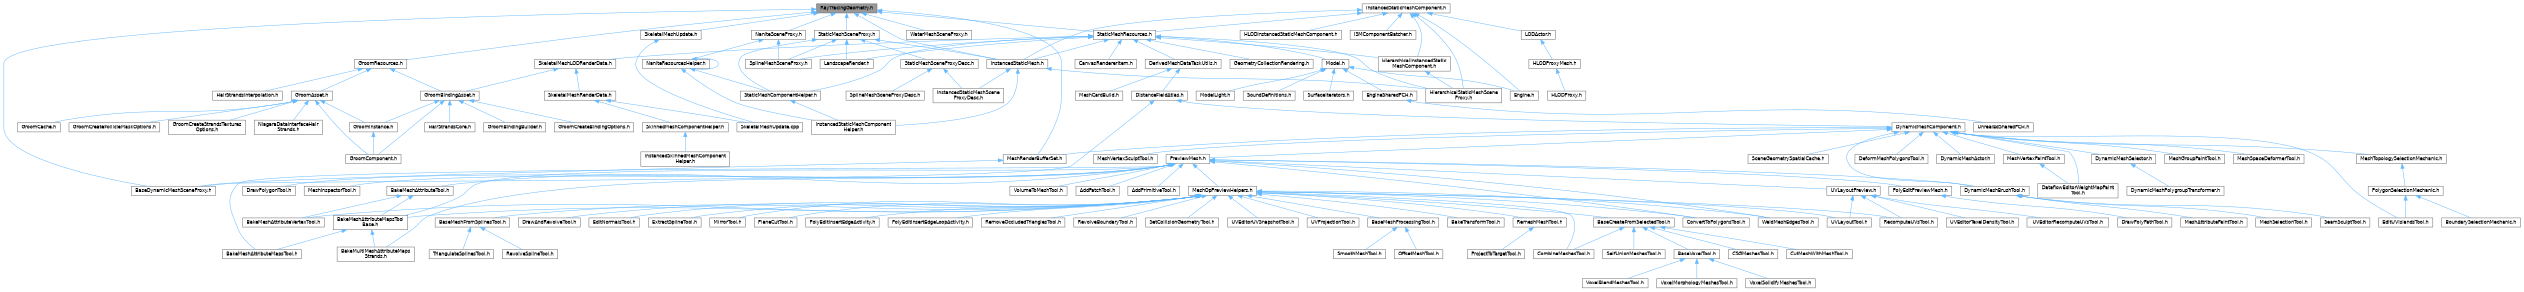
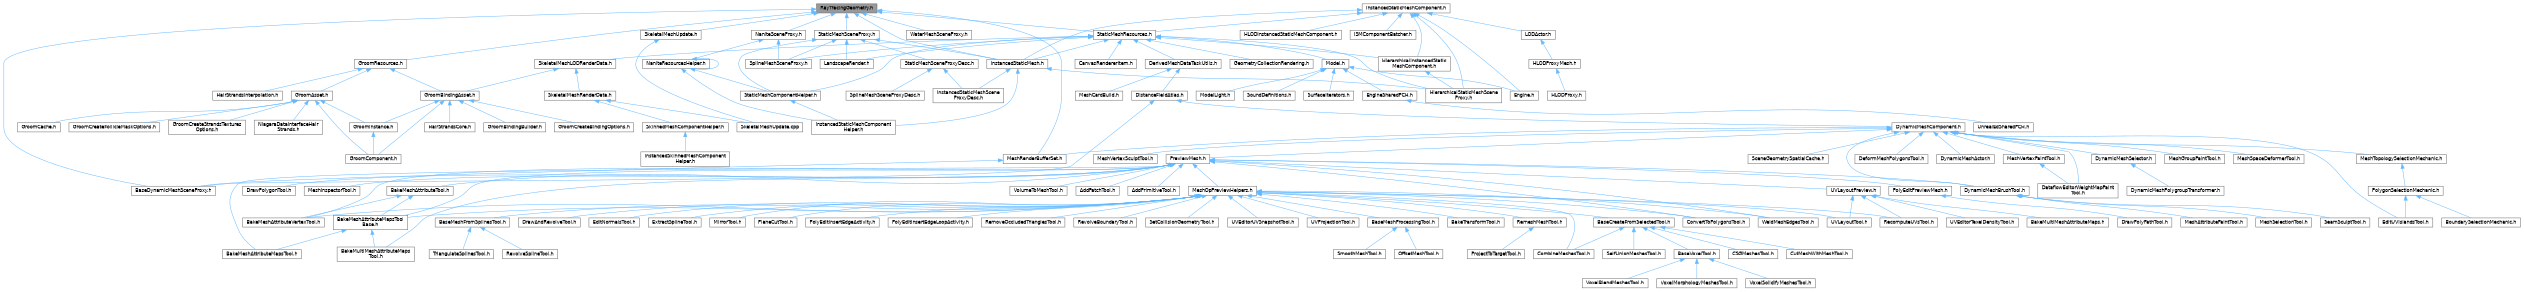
none -> (733, 168)
(2068, 222) -> (2068, 222)
(376, 254) -> (376, 254)
